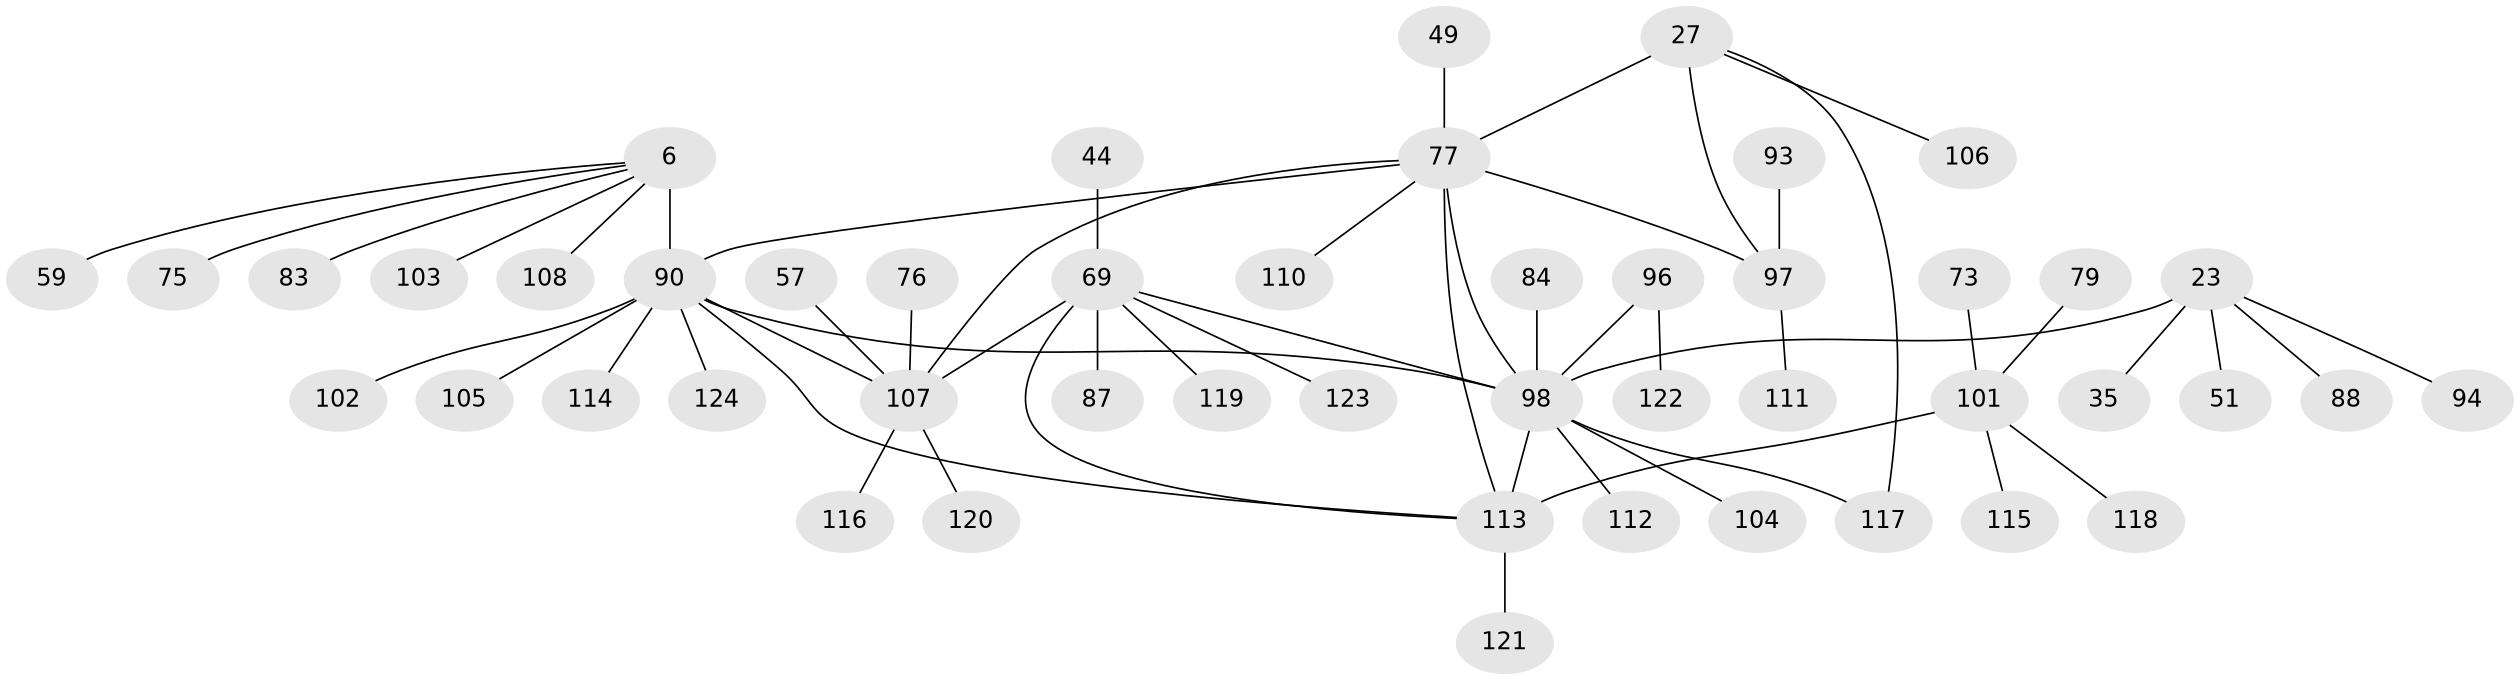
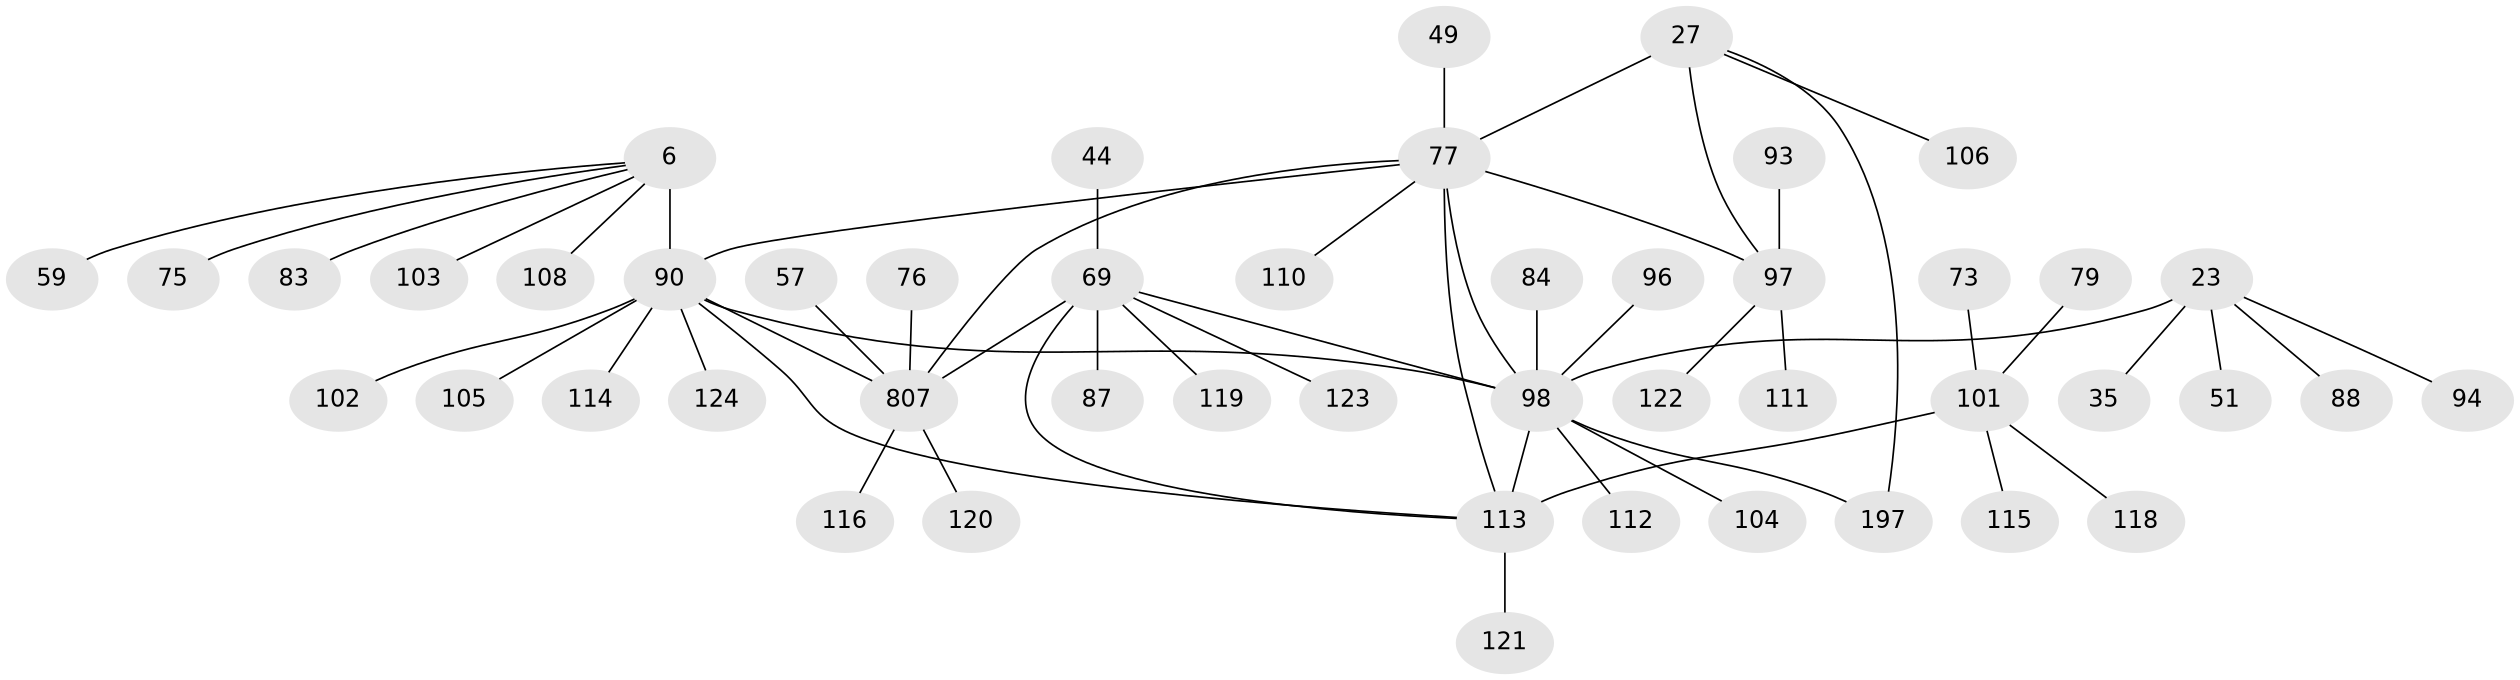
(1660, 340) -> (1726, 334)
(909, 401) -> (909, 401)
(1884, 522) -> (1884, 522)
